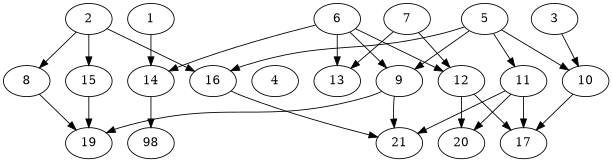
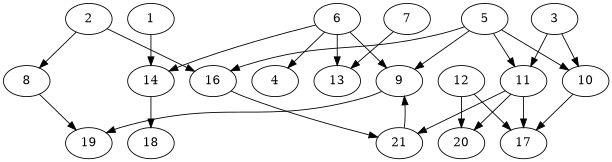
none -> (541, 46)
(431, 47) -> none
(395, 48) -> (311, 45)
(89, 81) -> none
(394, 108) -> (405, 116)
(151, 143) -> (151, 143)
